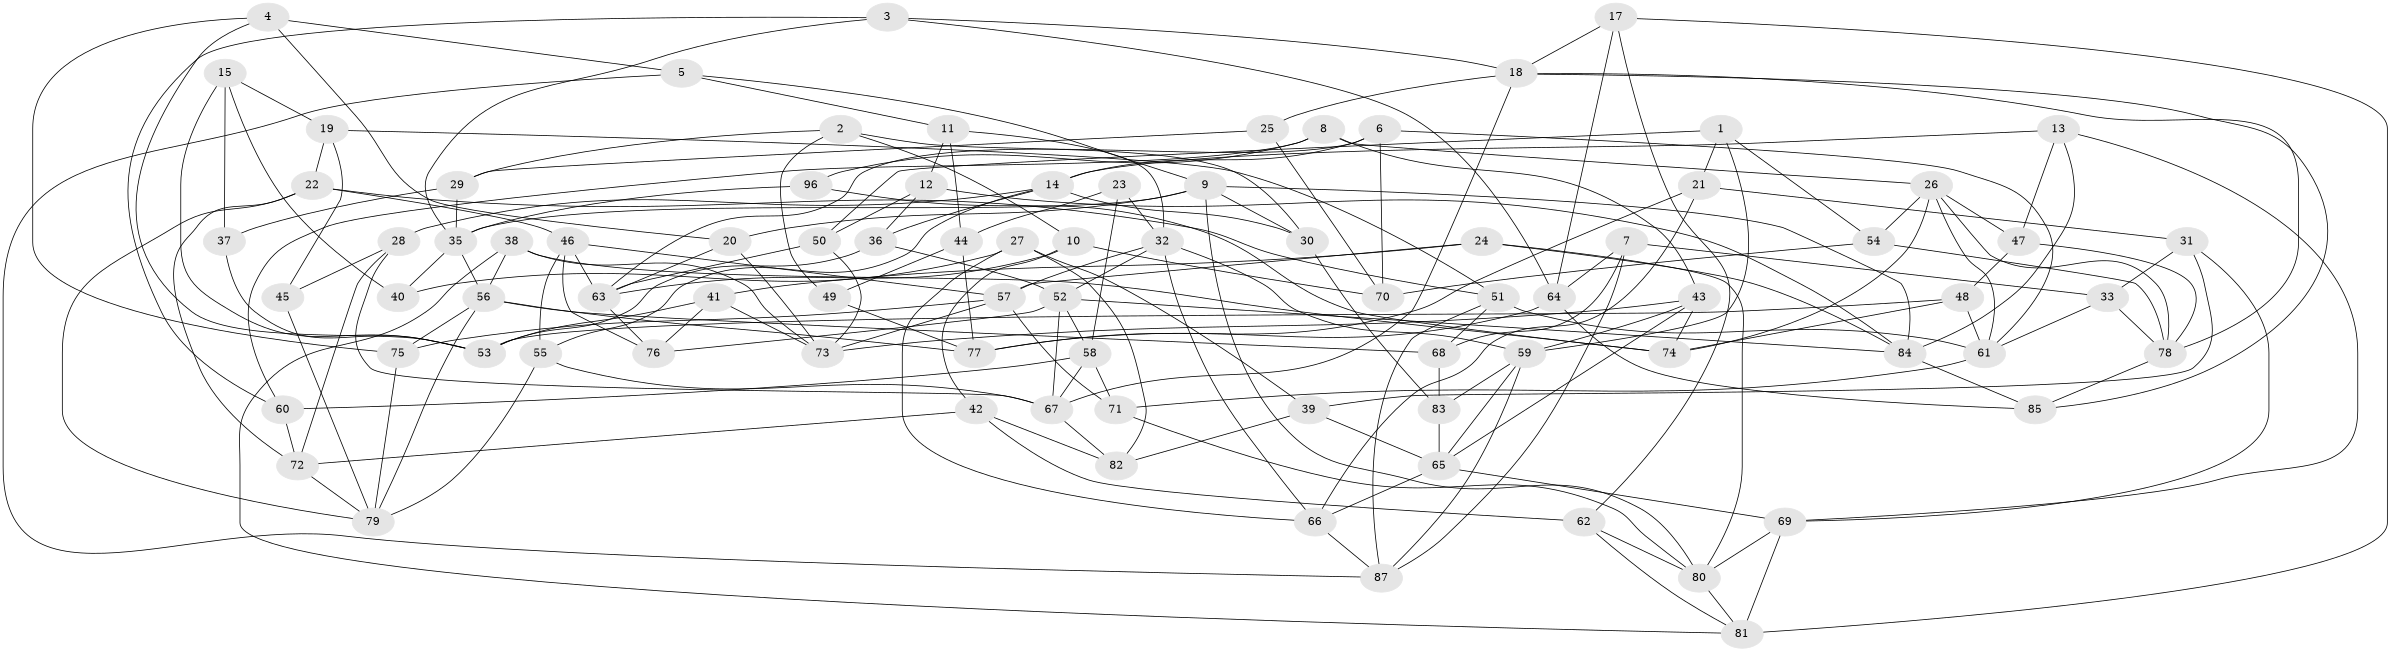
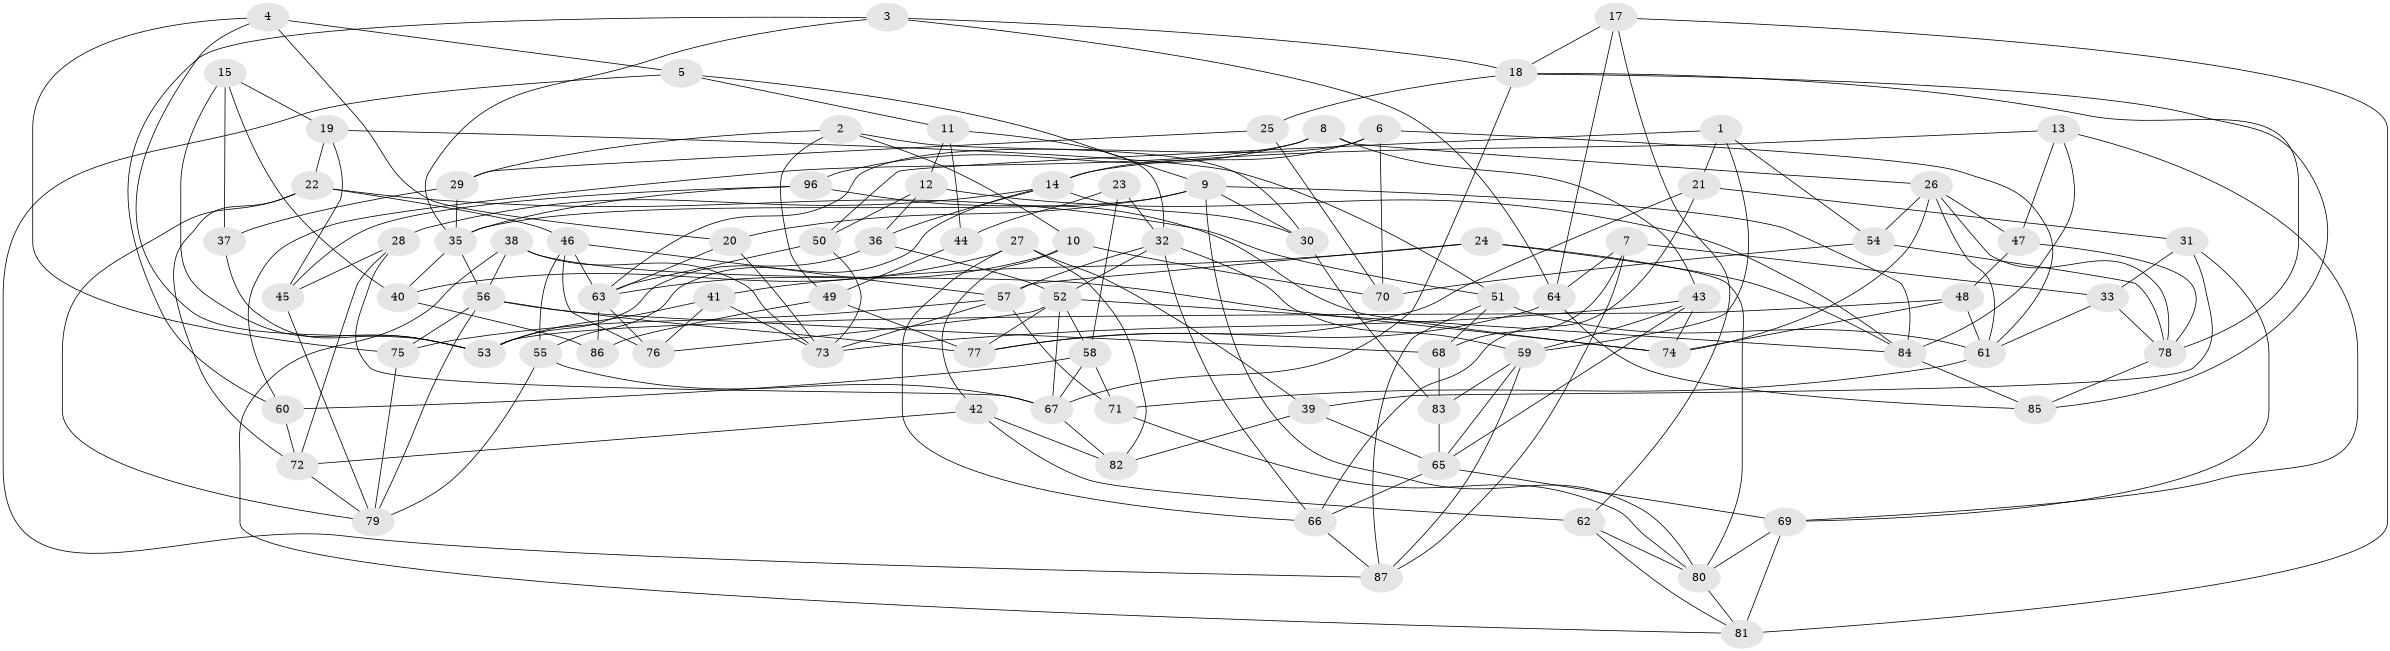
none -> (556, 198)
(967, 285) -> (1017, 326)
none -> (598, 354)
